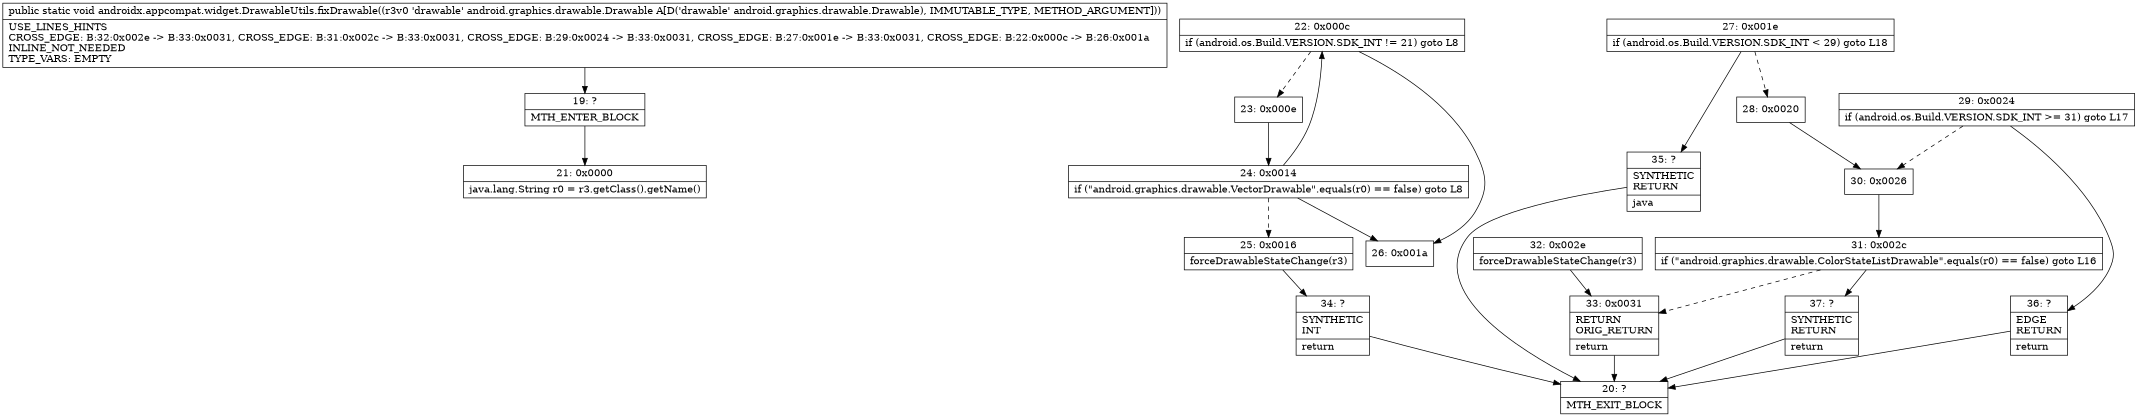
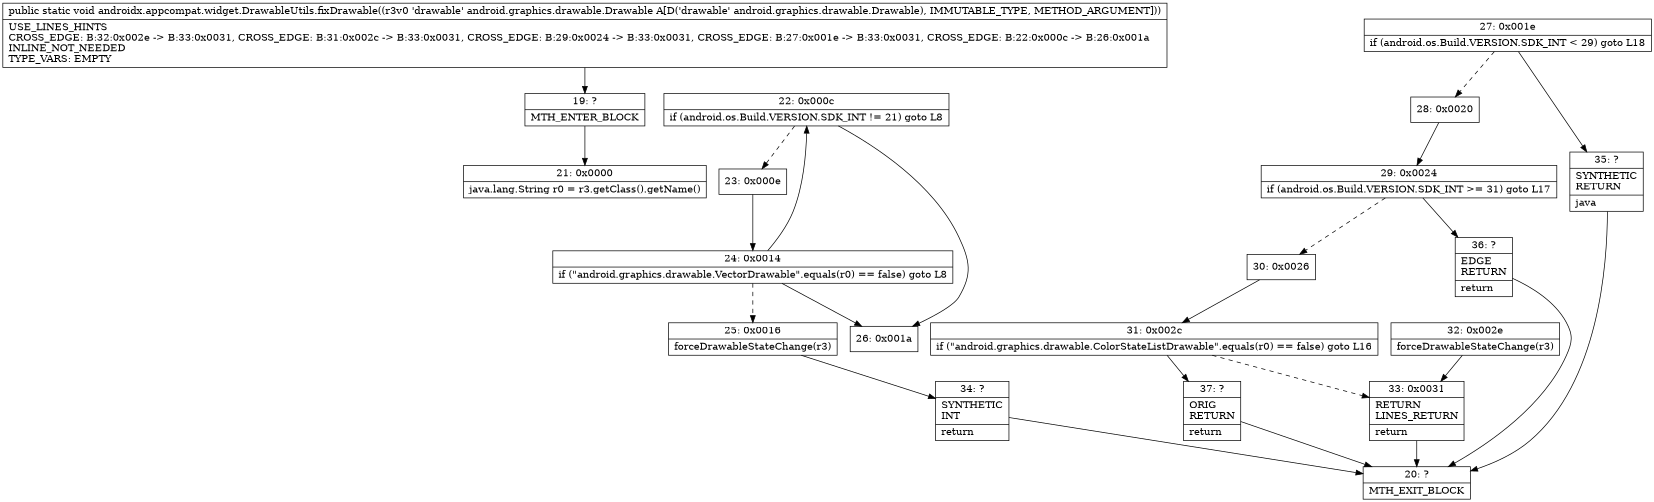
(1822, 144) -> (1429, 141)
(1822, 320) -> (1203, 405)
(1614, 331) -> (1417, 416)
